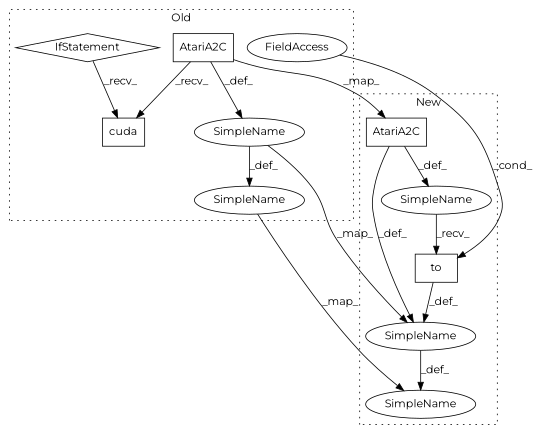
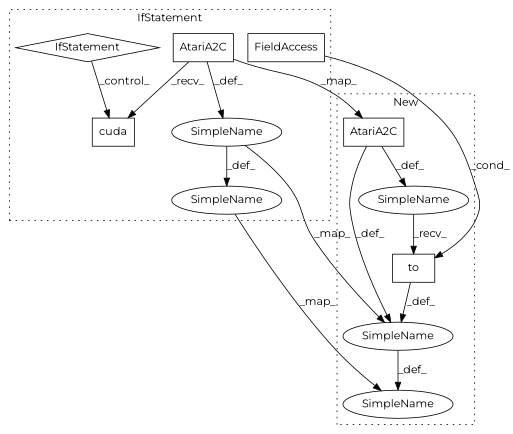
(181, 18) -> (170, 18)
(297, 48) -> (286, 48)
(121, 82) -> (124, 82)
